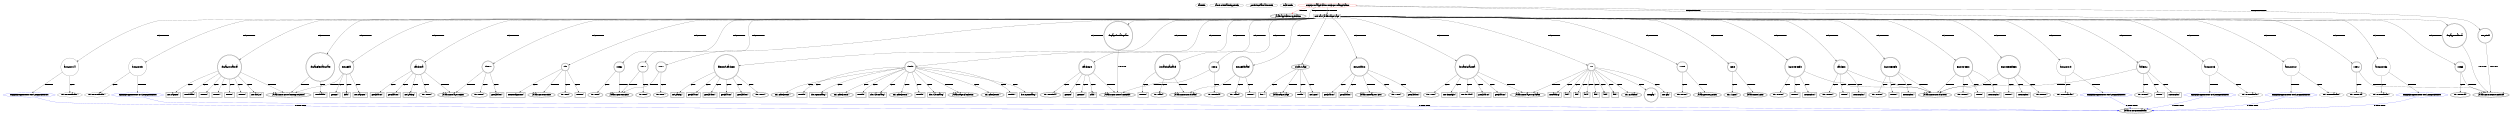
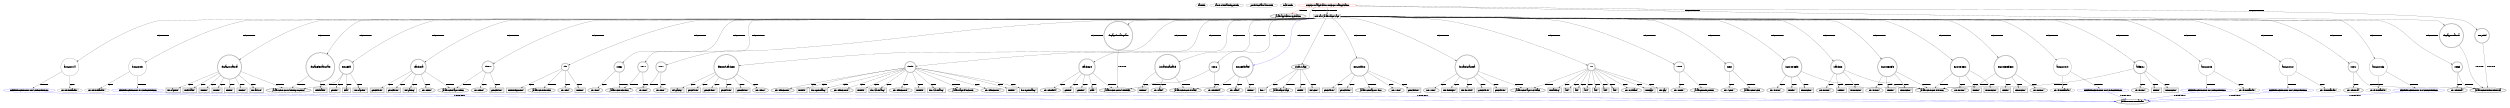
(1289, 44) -> (1289, 44)
(1651, 95) -> (1650, 90)
